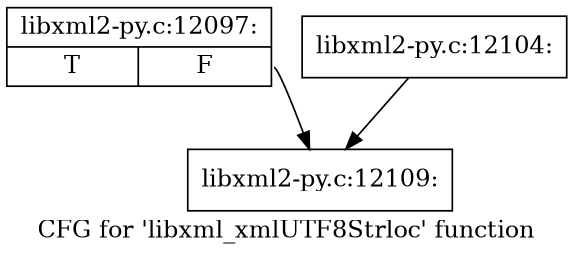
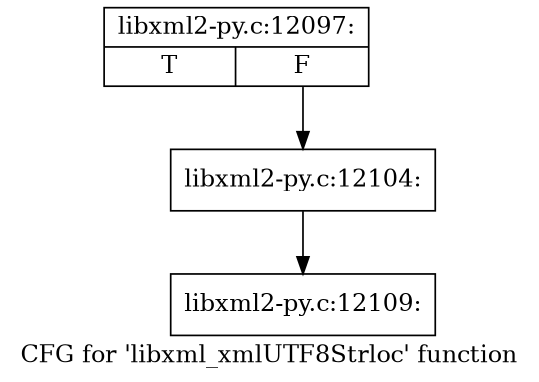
(290, 99) -> (303, 109)
